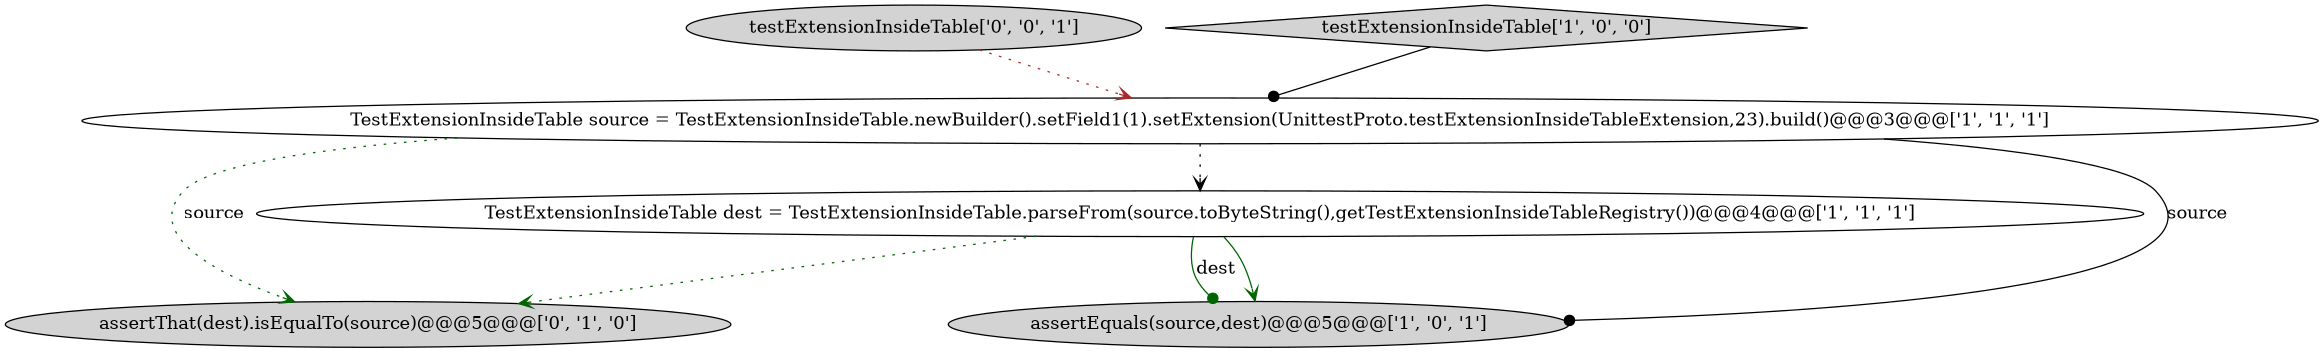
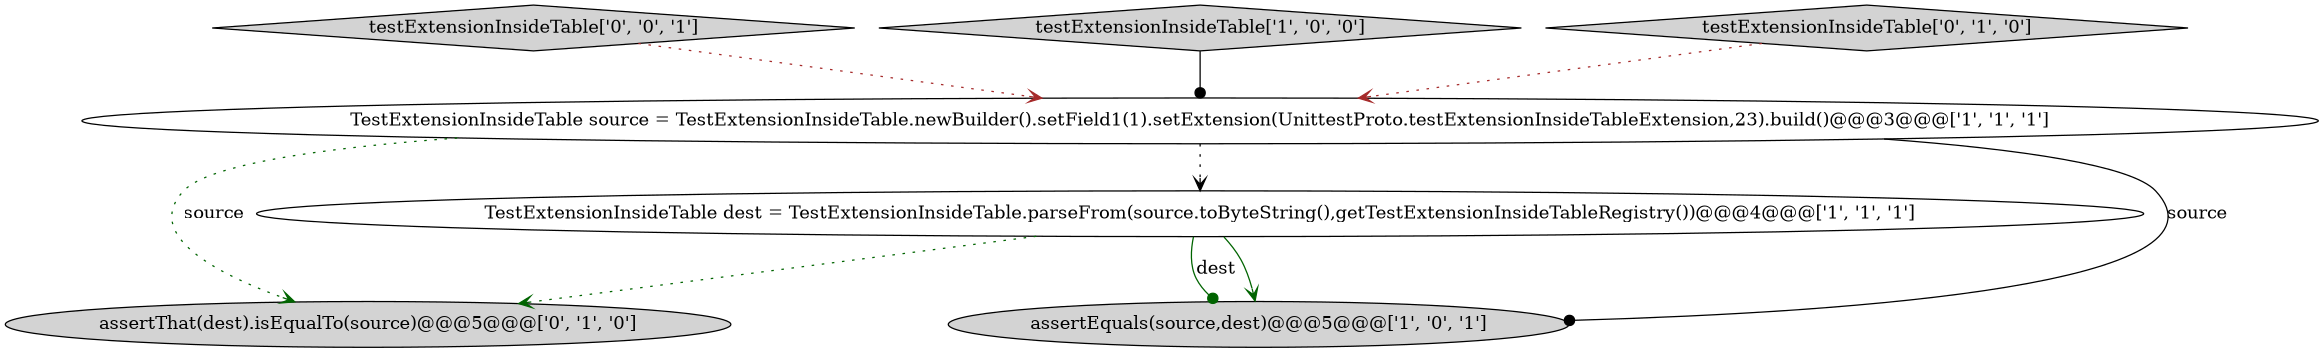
(914, 28) -> (533, 28)
none -> (1867, 28)
